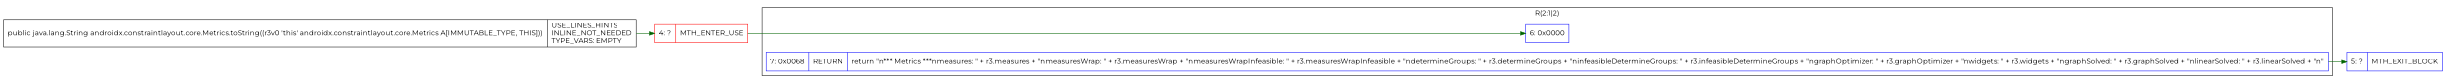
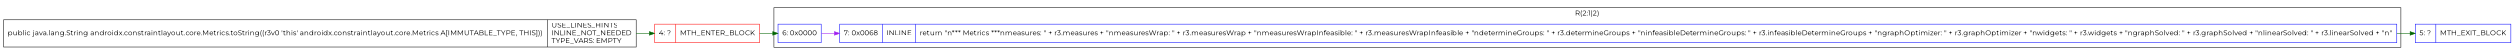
(712, 33) -> (718, 33)
none -> (828, 33)
(828, 61) -> (899, 33)
